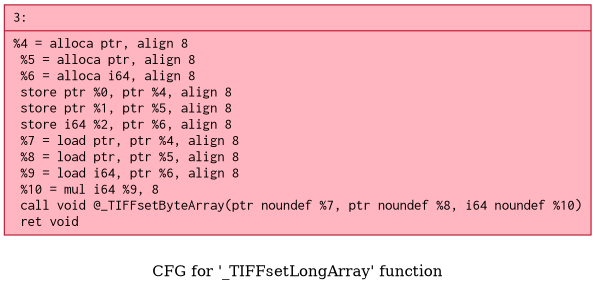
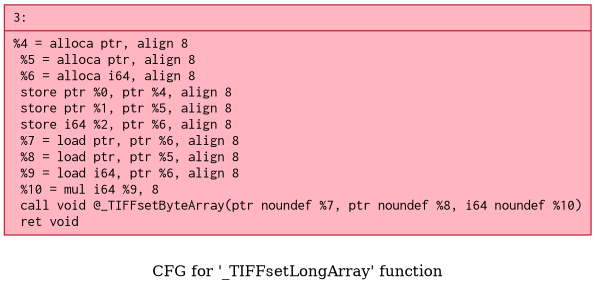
(126, 140) -> (126, 140)
